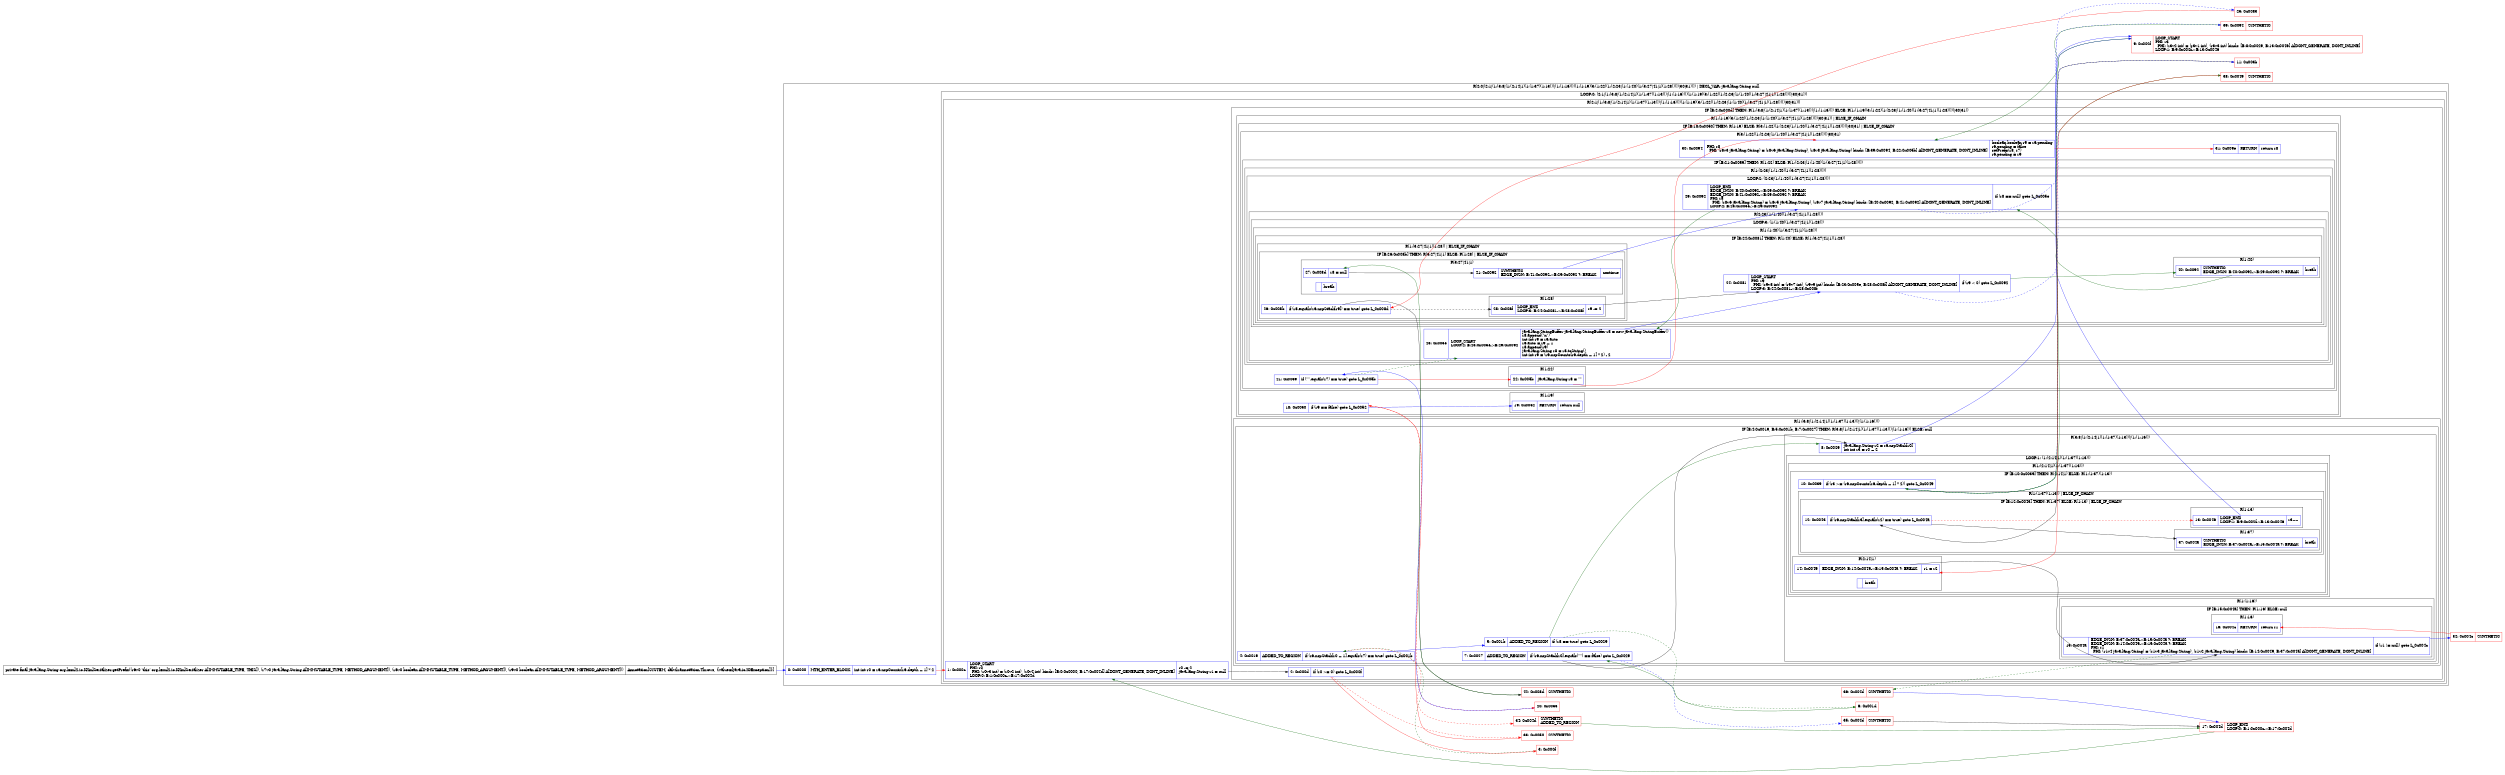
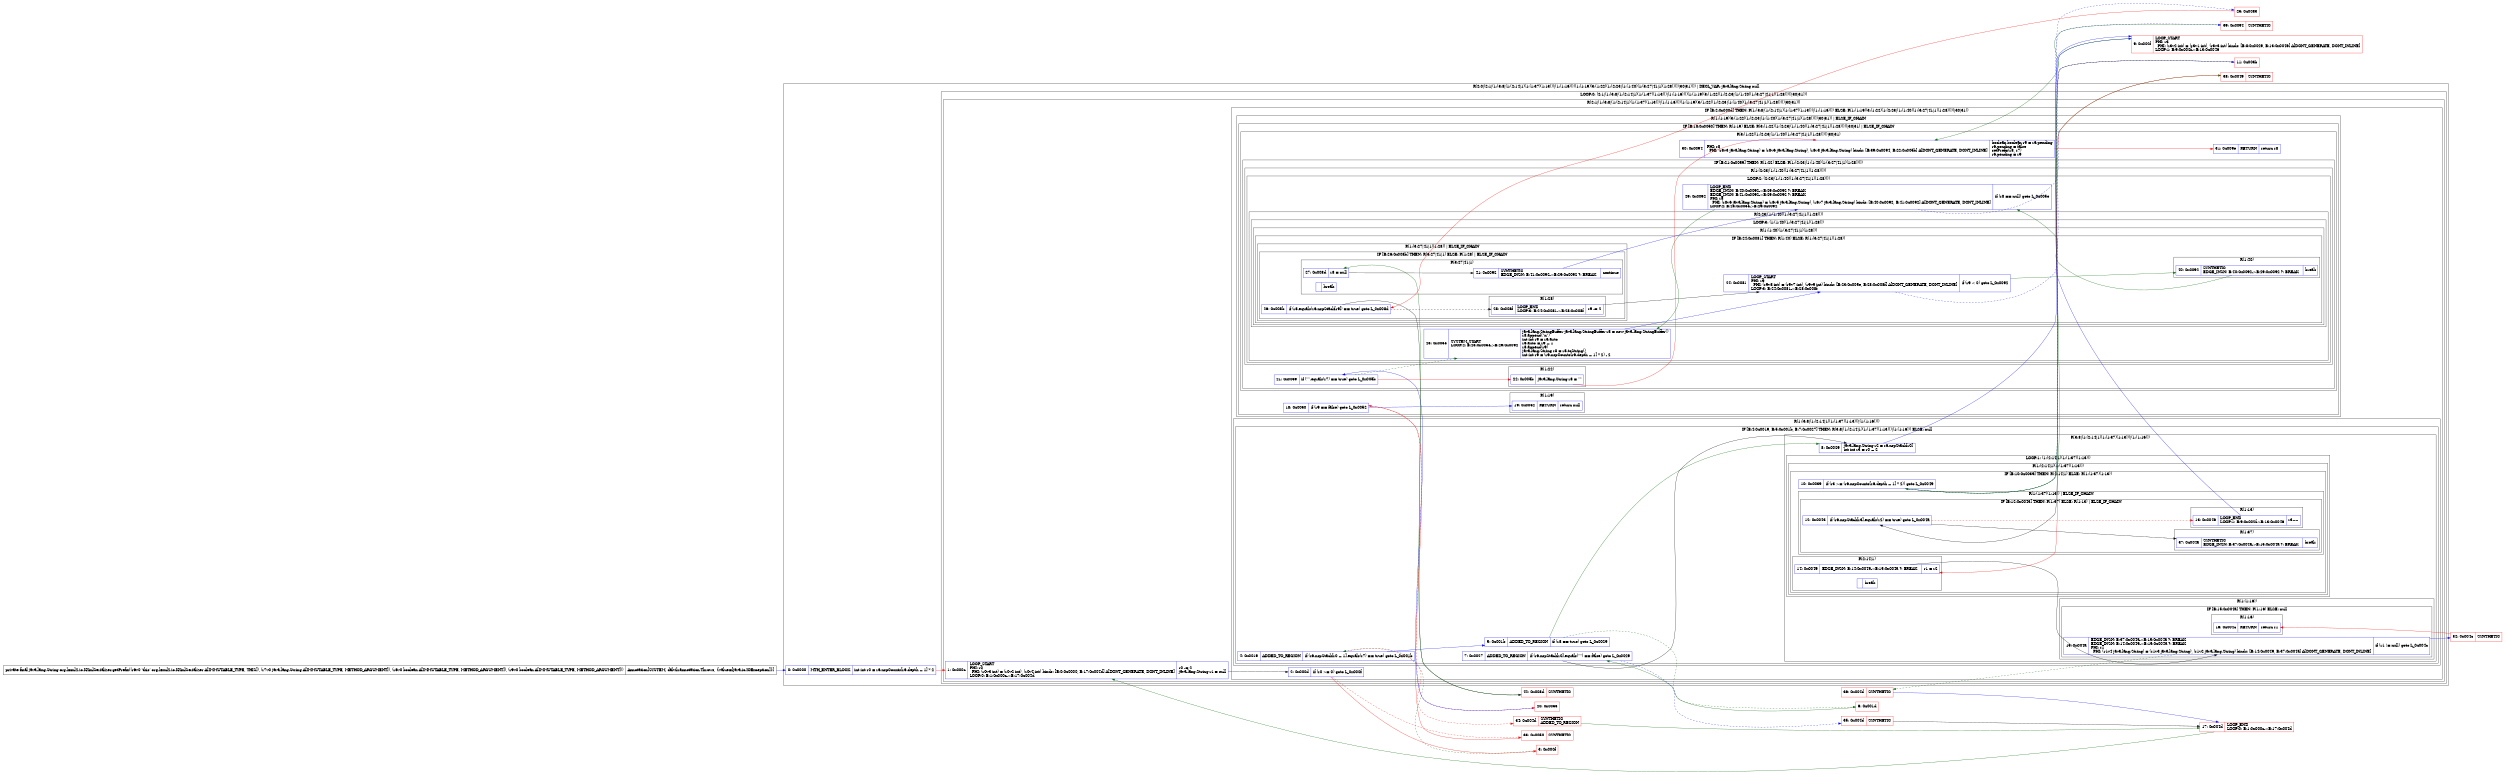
(1463, 342) -> (1466, 342)
